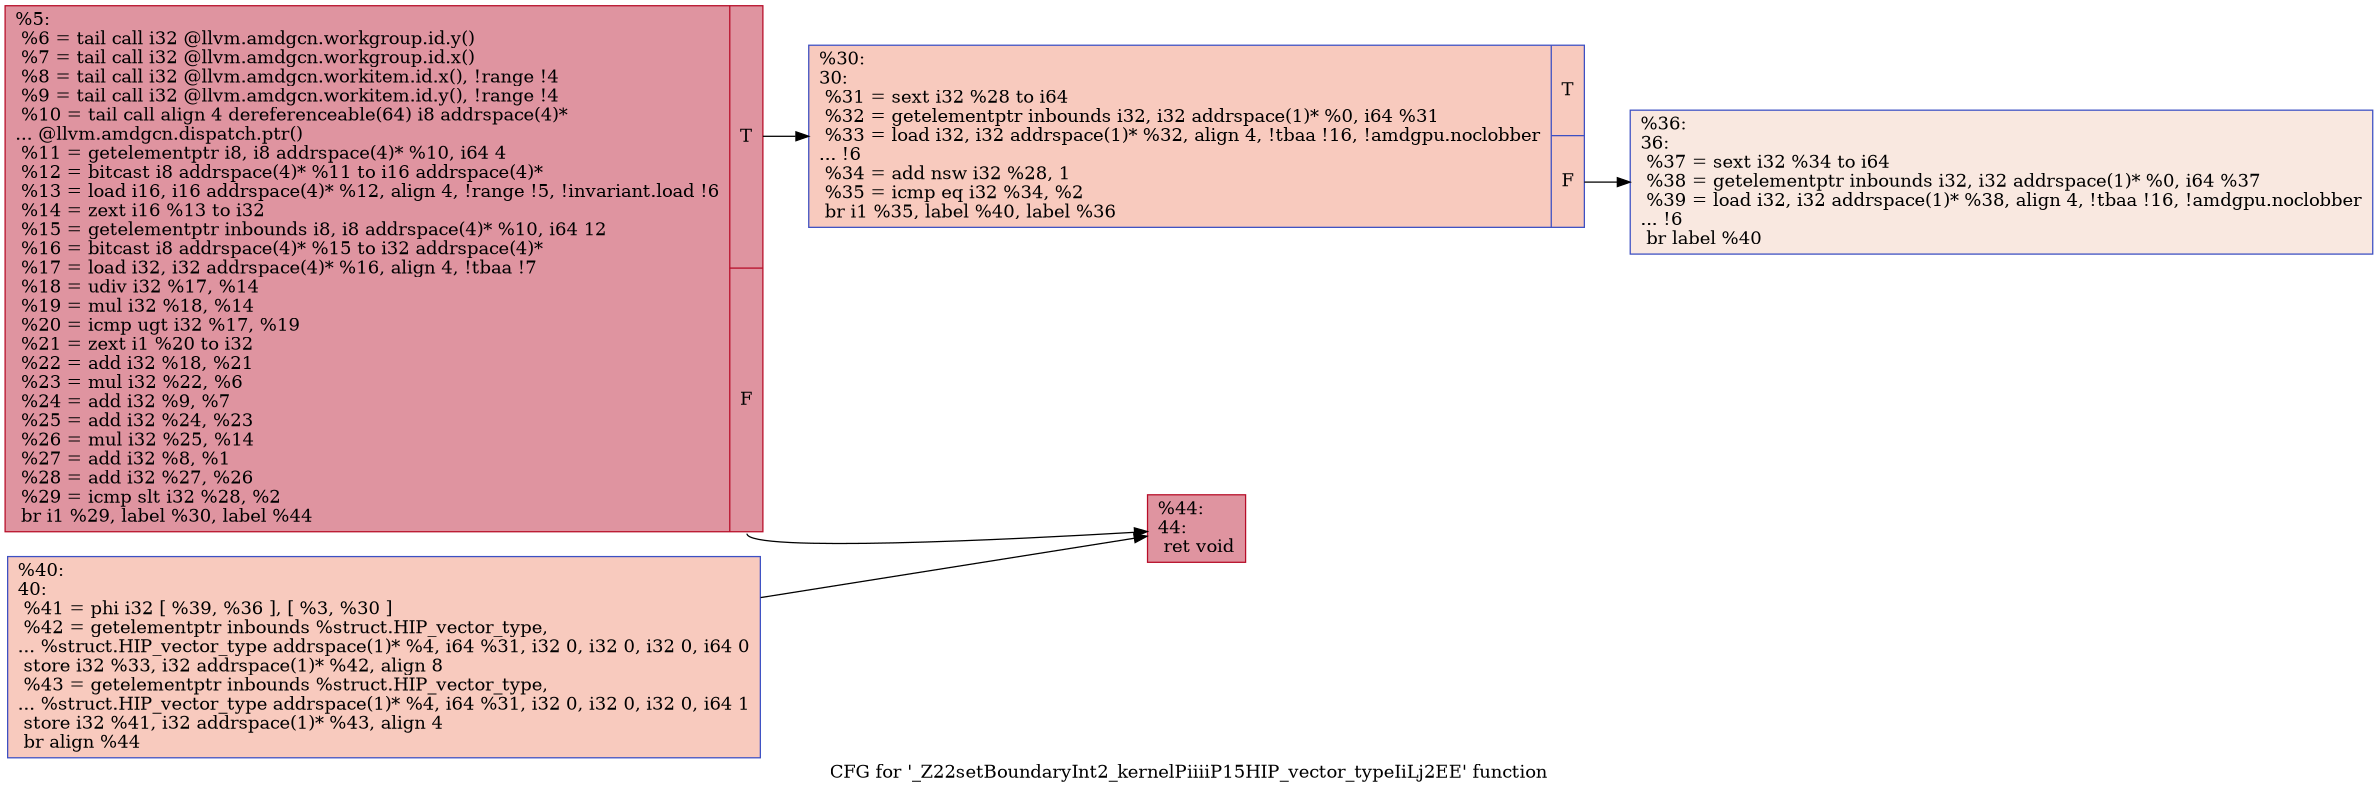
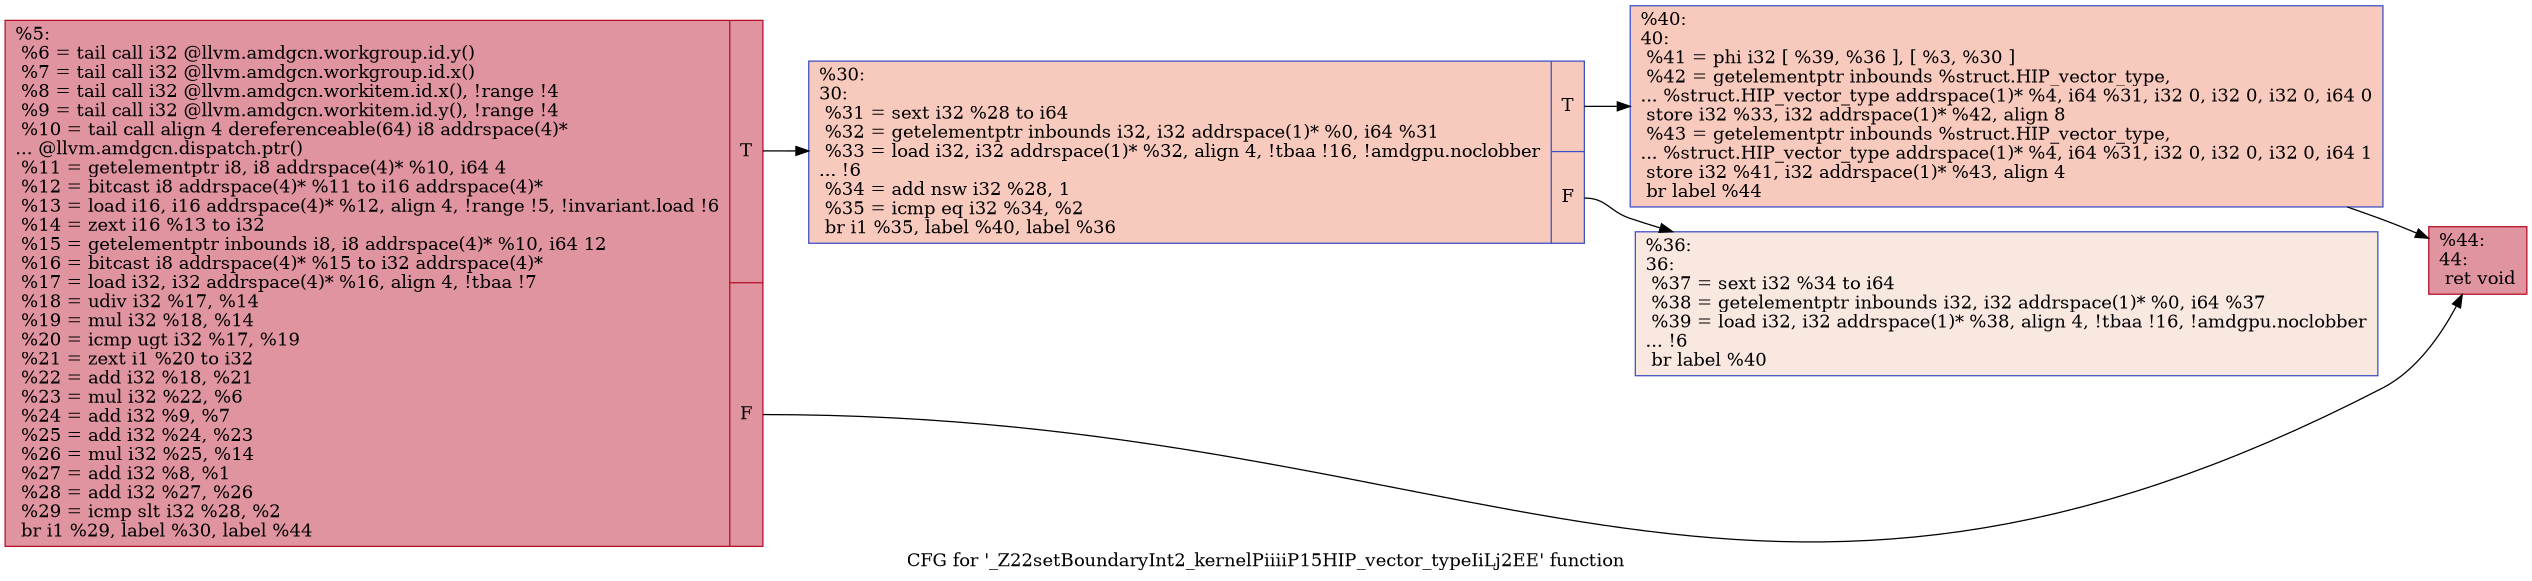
none -> (1601, 106)
(80, 743) -> (1702, 192)
